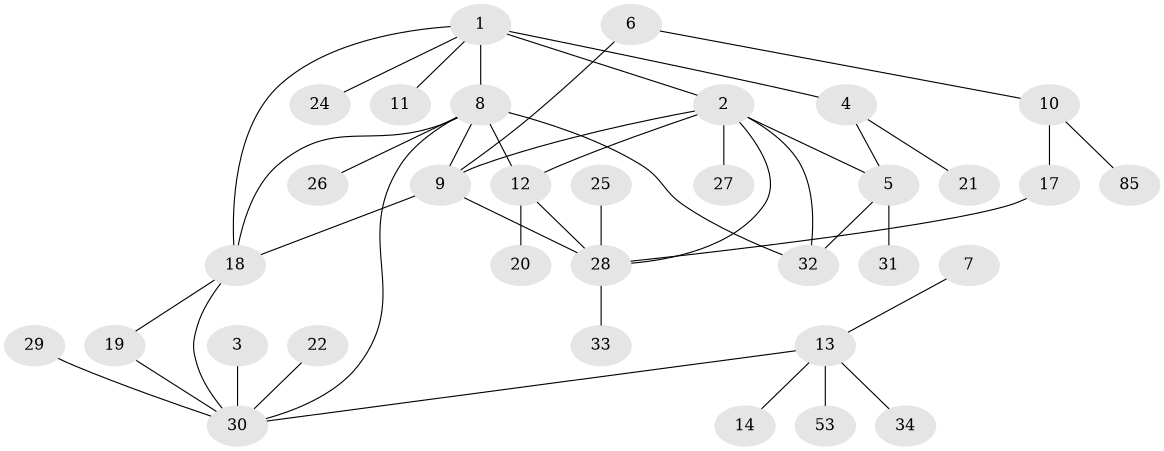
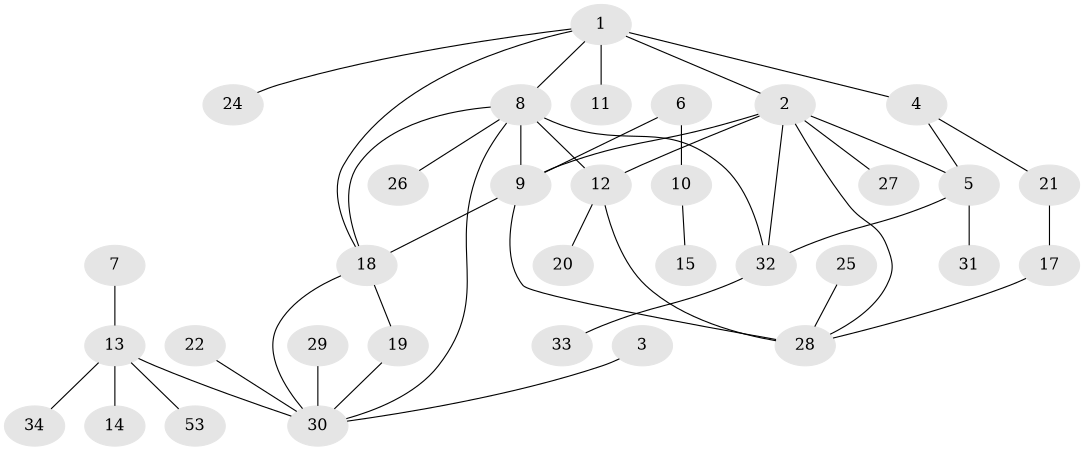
(1049, 145) -> (1049, 225)
(1130, 185) -> (686, 265)
(601, 306) -> (660, 307)
